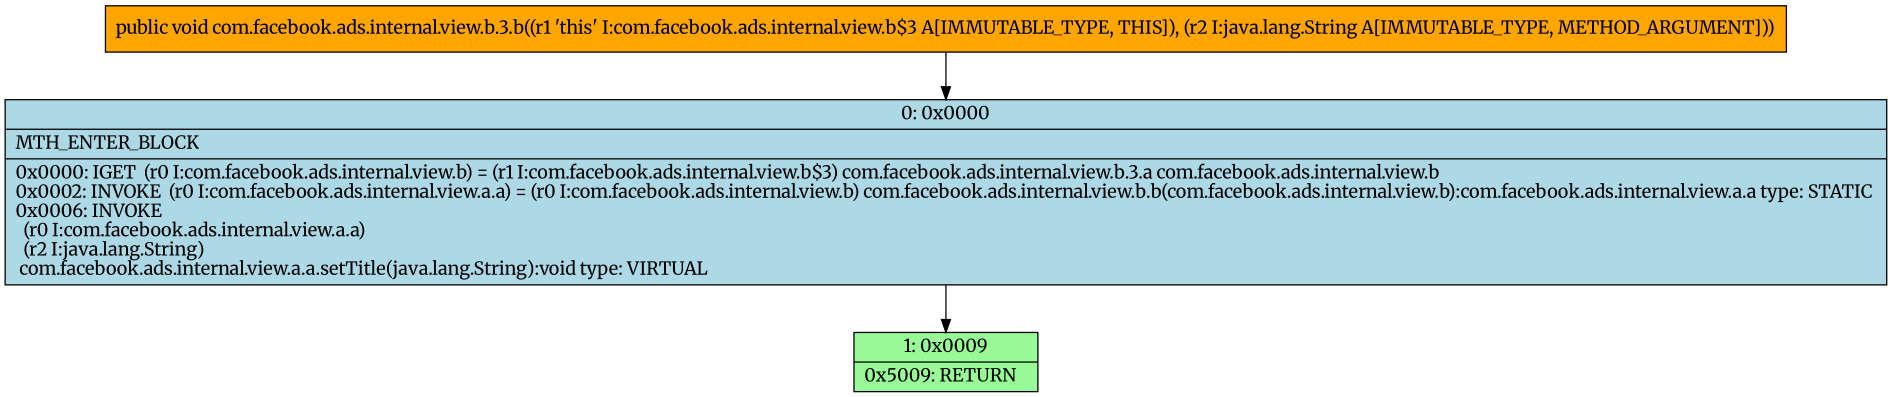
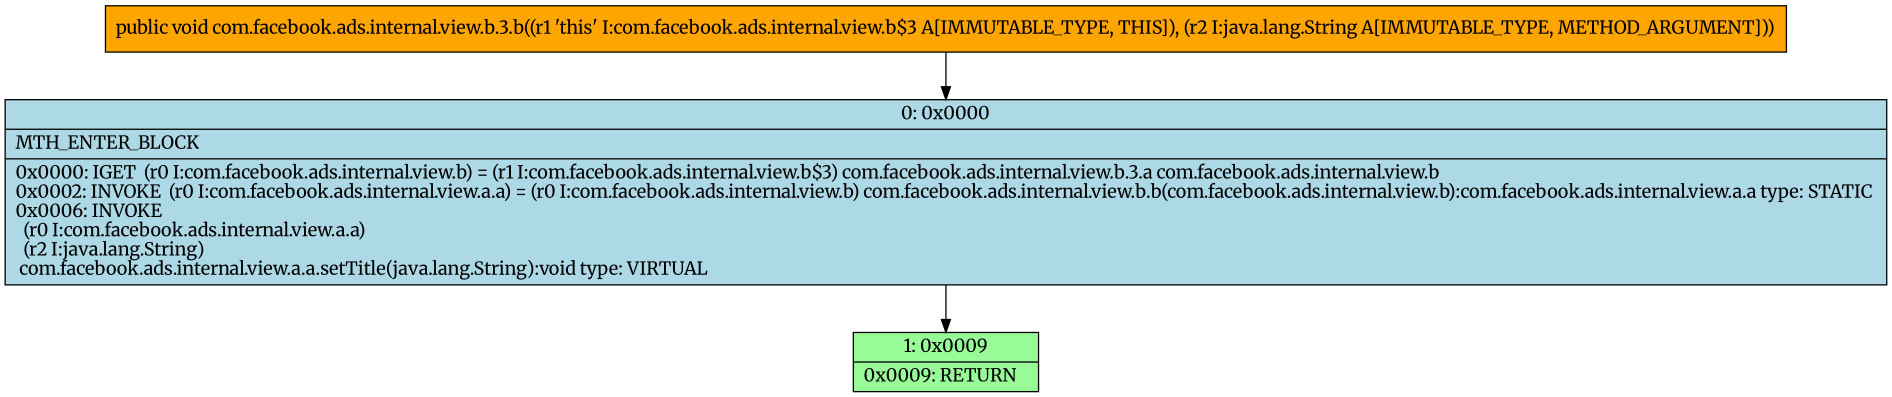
(946, 376) -> (946, 376)
